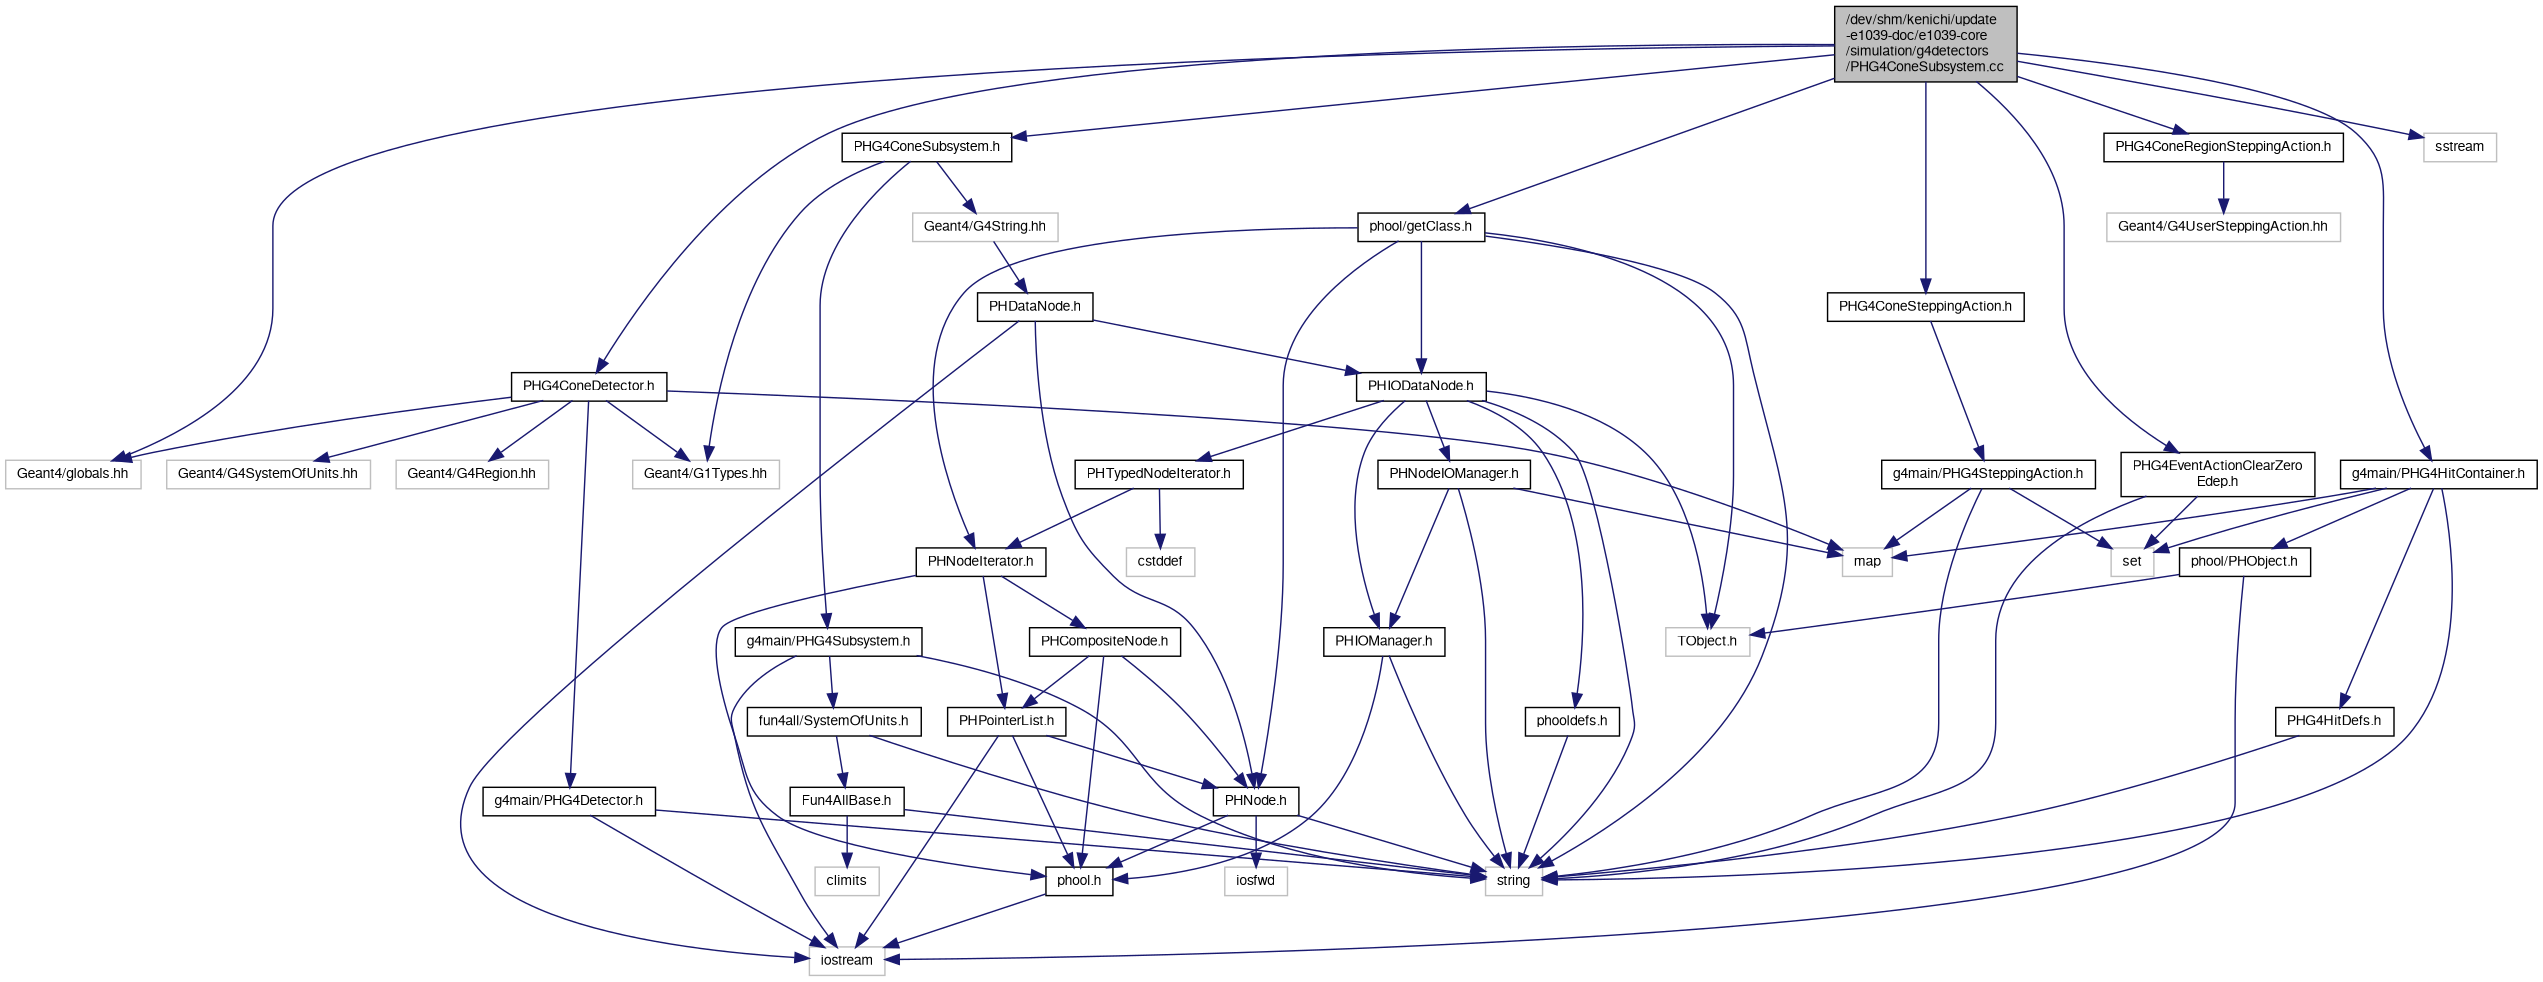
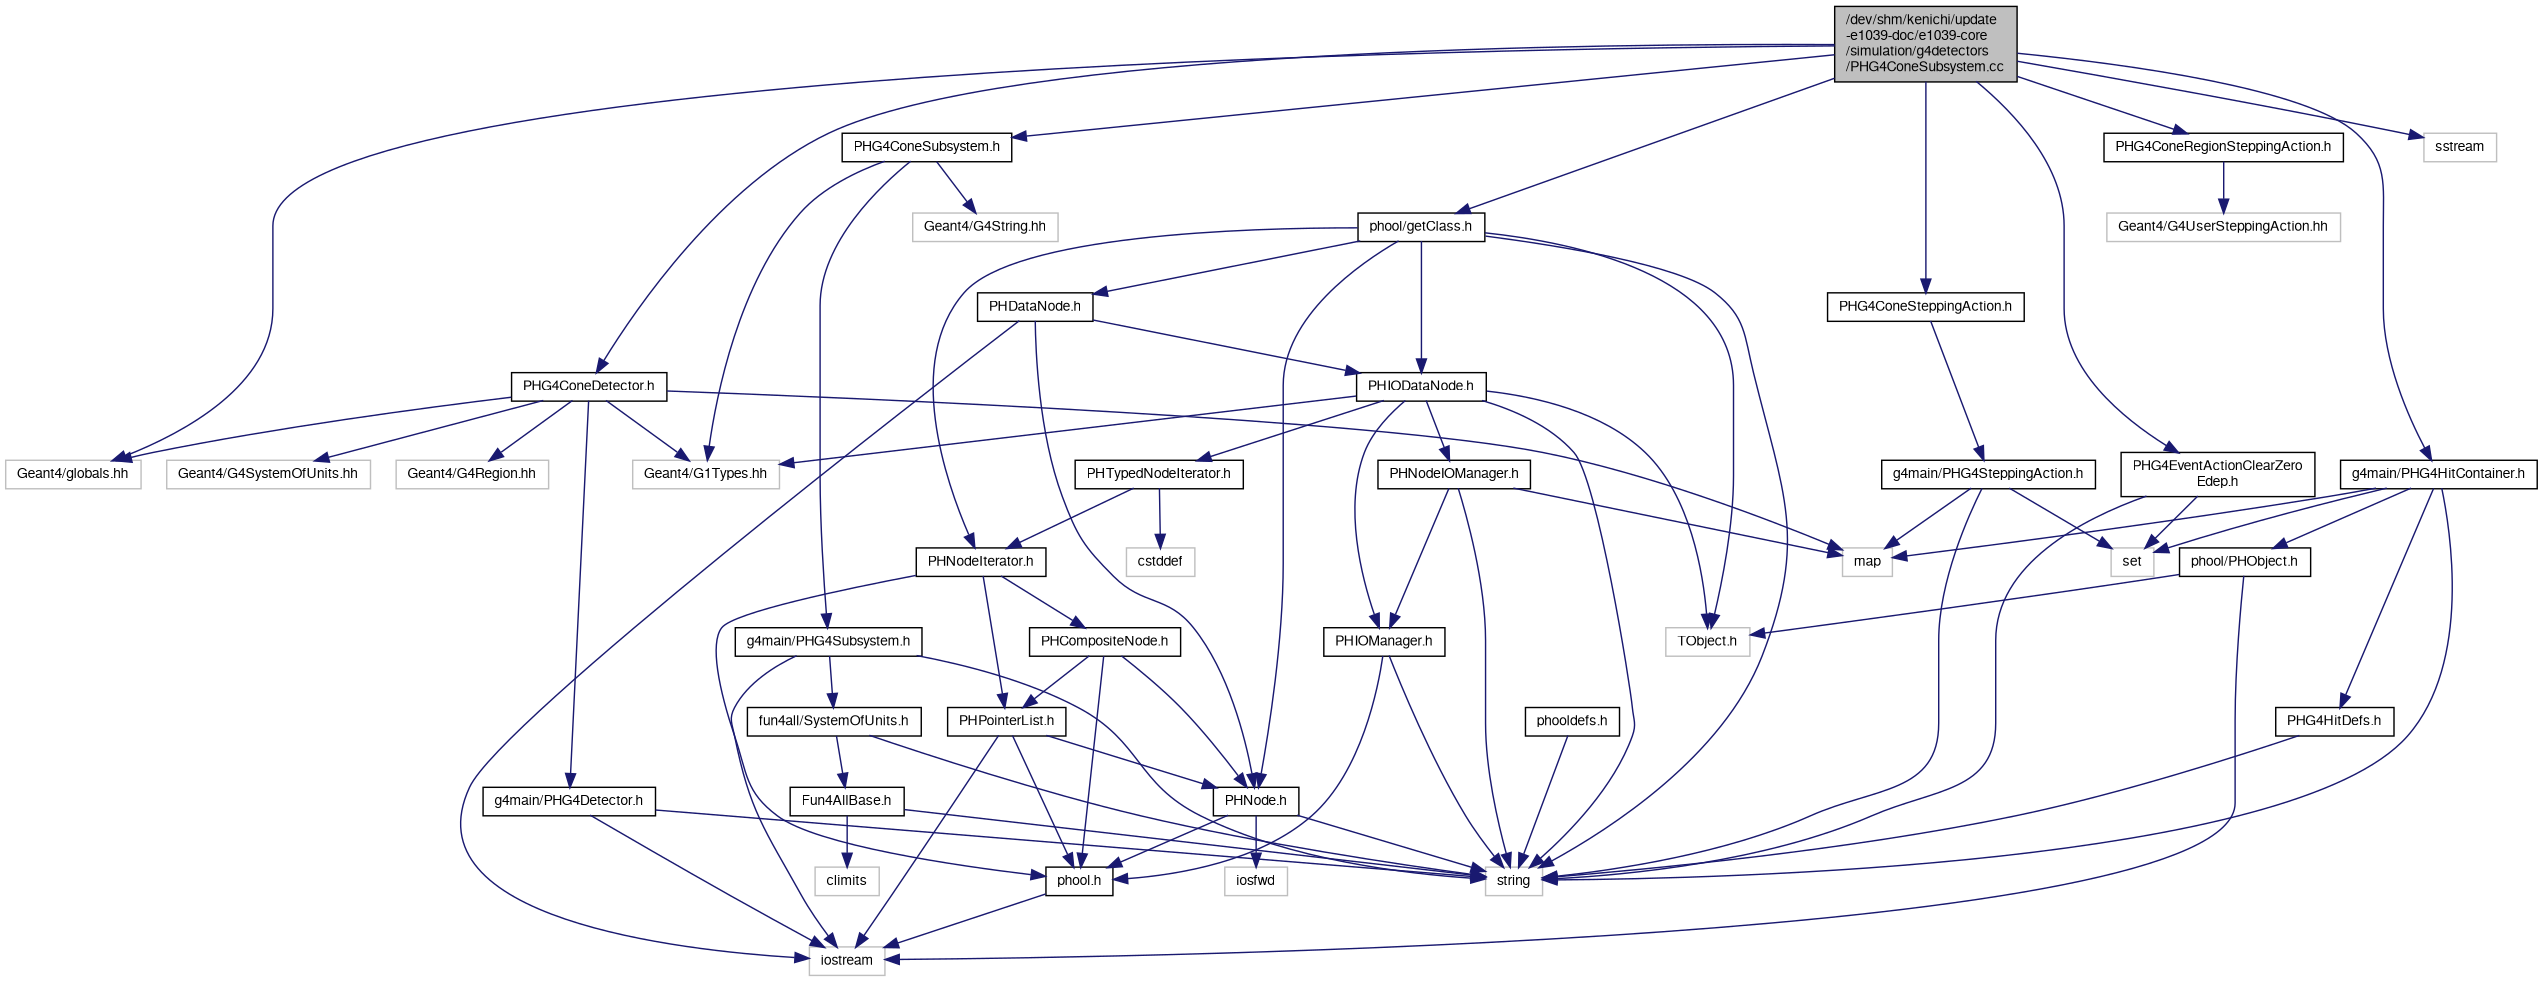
(1005, 258) -> (1234, 266)
(1573, 524) -> (1075, 429)
